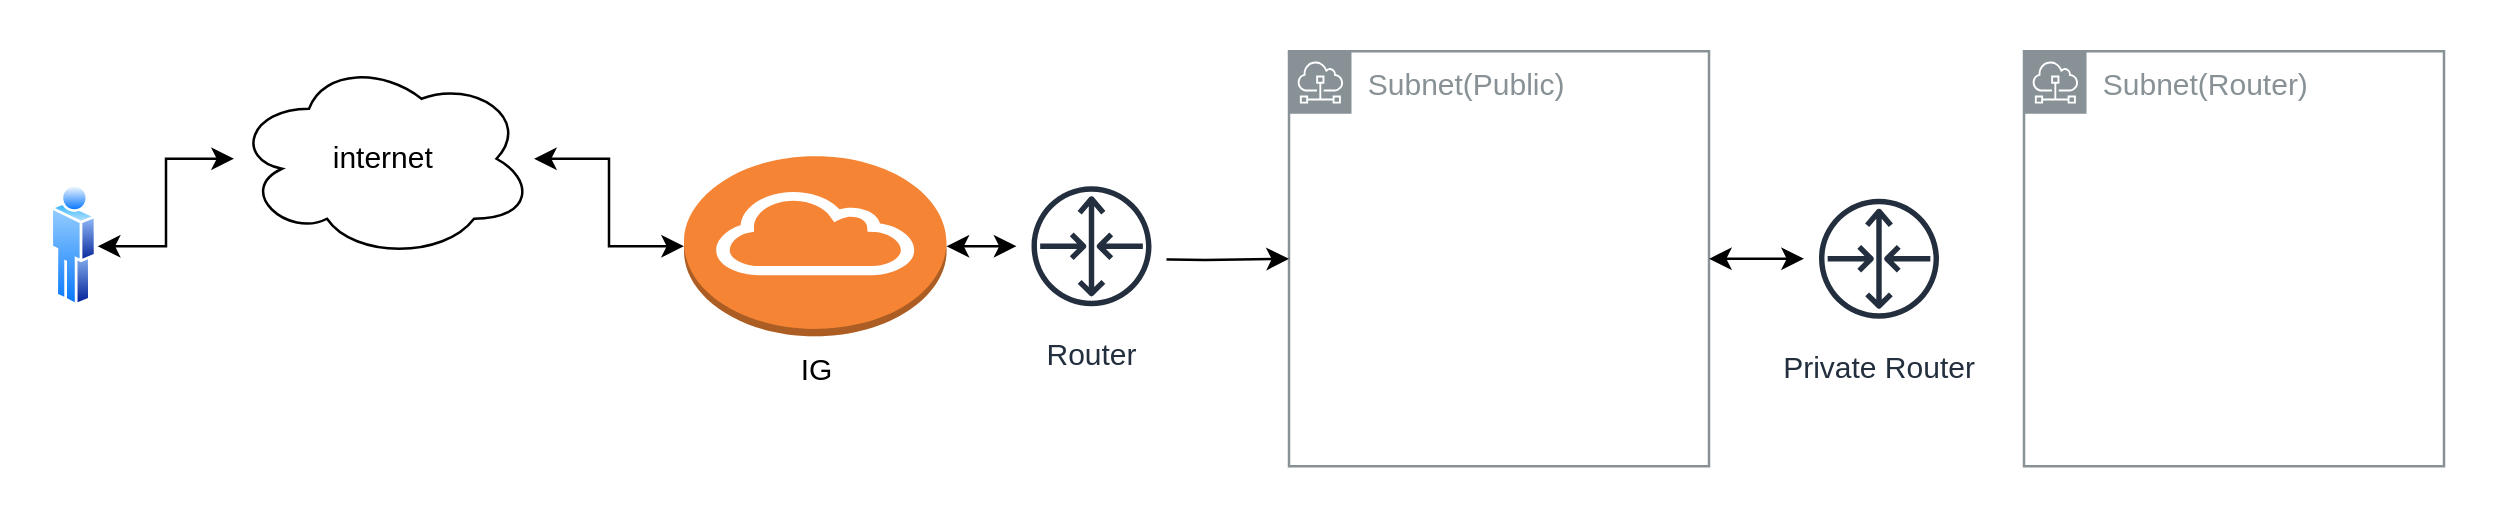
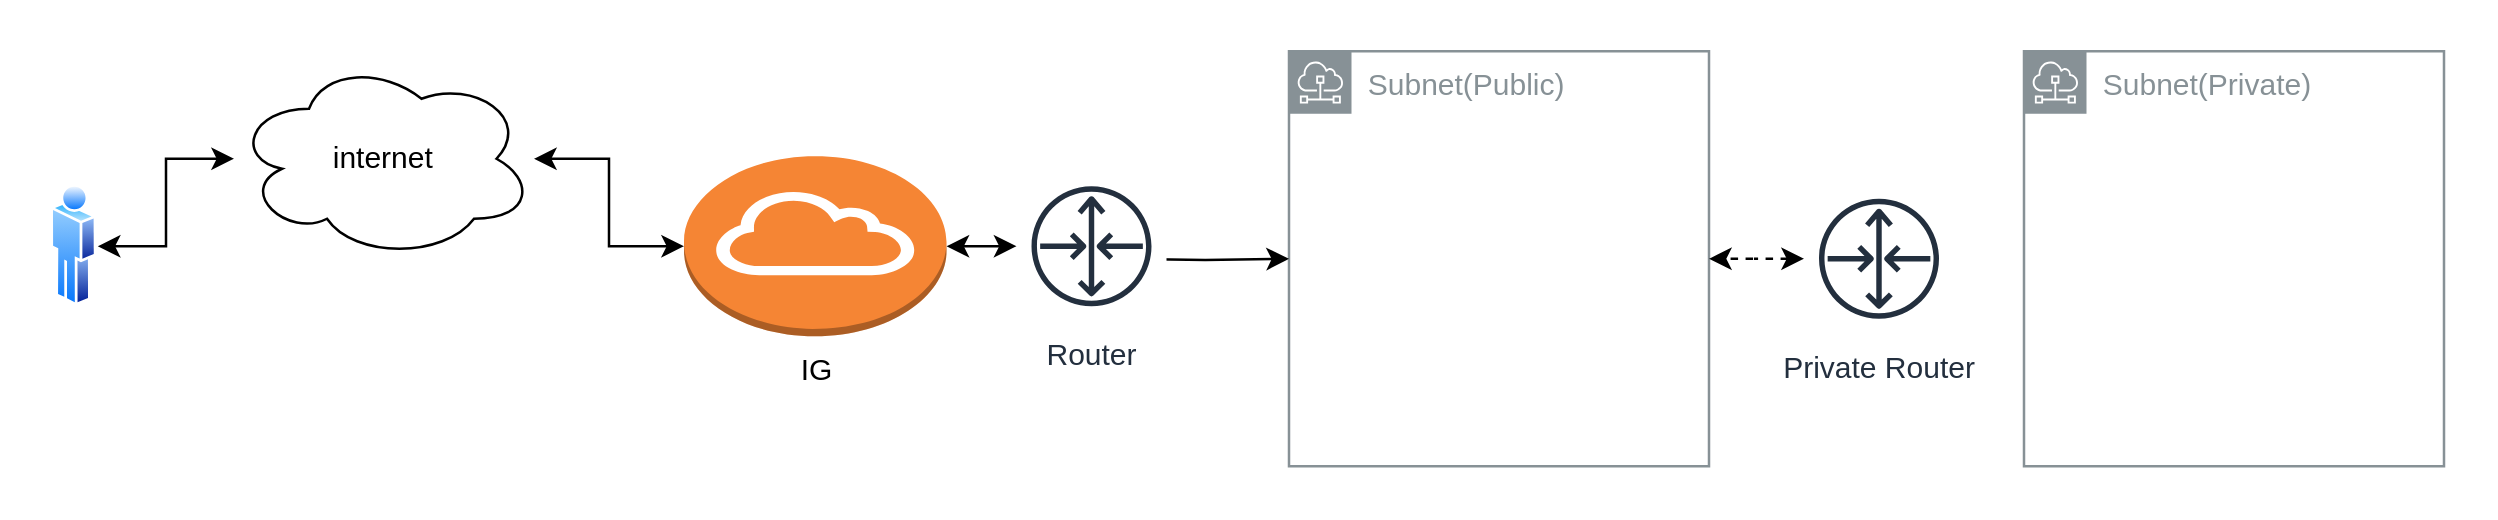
(2221, 87) -> (2226, 87)
(1759, 259) -> (1759, 259)
